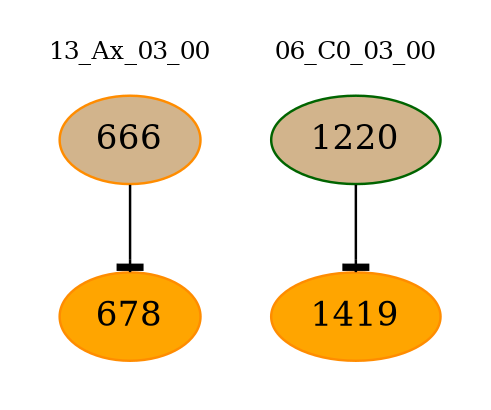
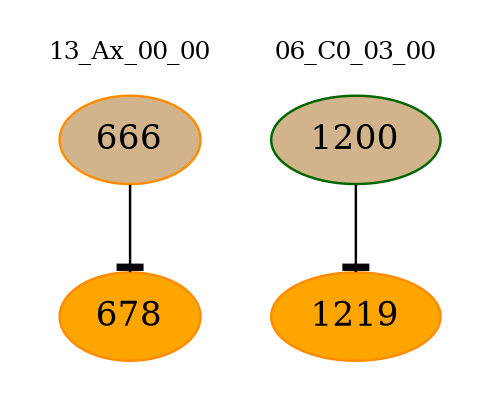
(130, 53) -> (130, 53)
(356, 140) -> (356, 140)
(356, 317) -> (356, 317)
